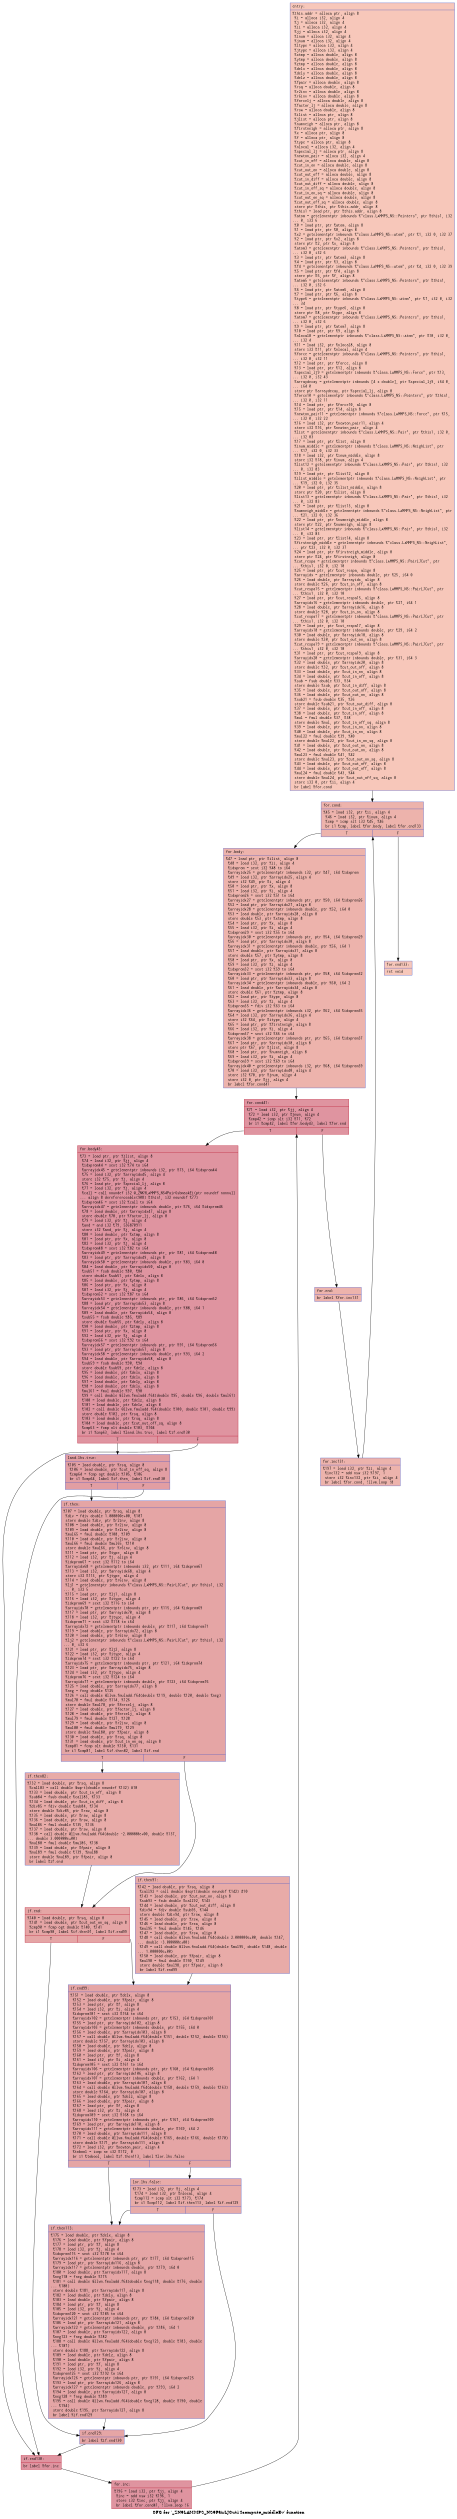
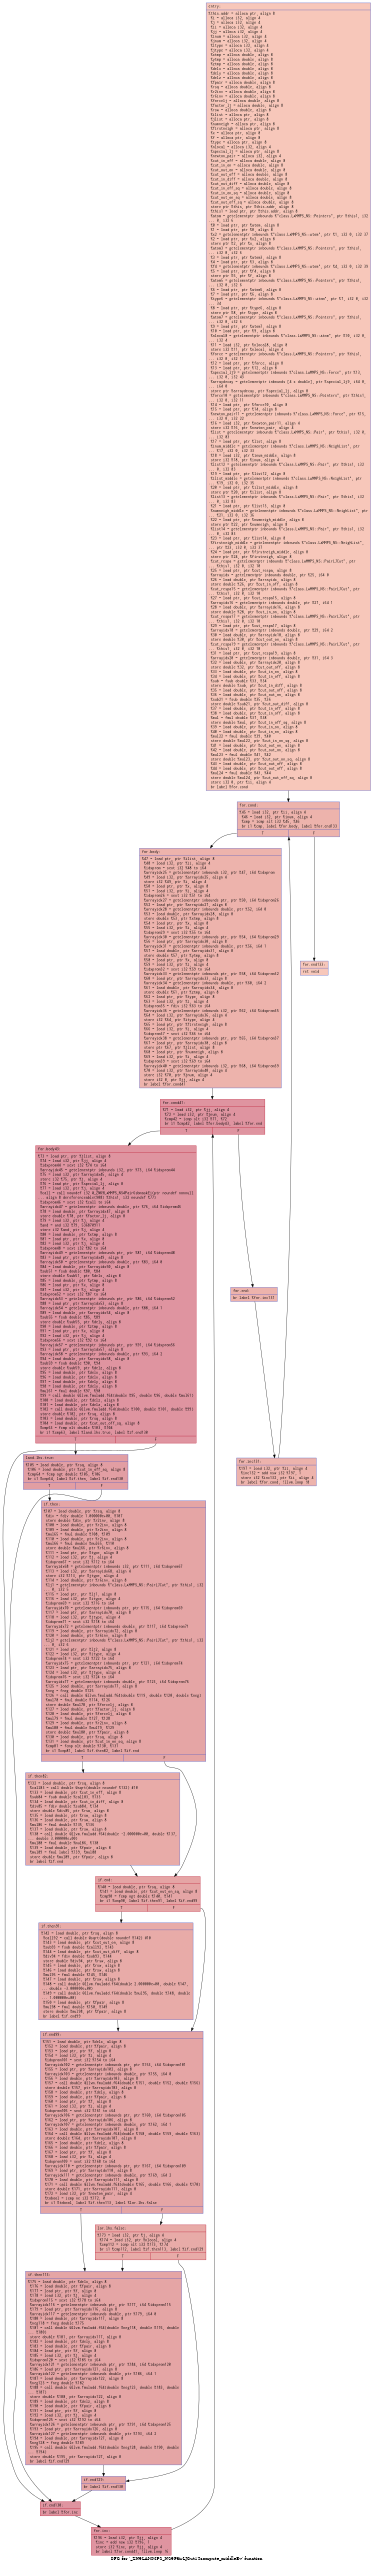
(63, 1852) -> (62, 1852)
(186, 2196) -> (151, 2242)
(36, 2199) -> (121, 1916)
